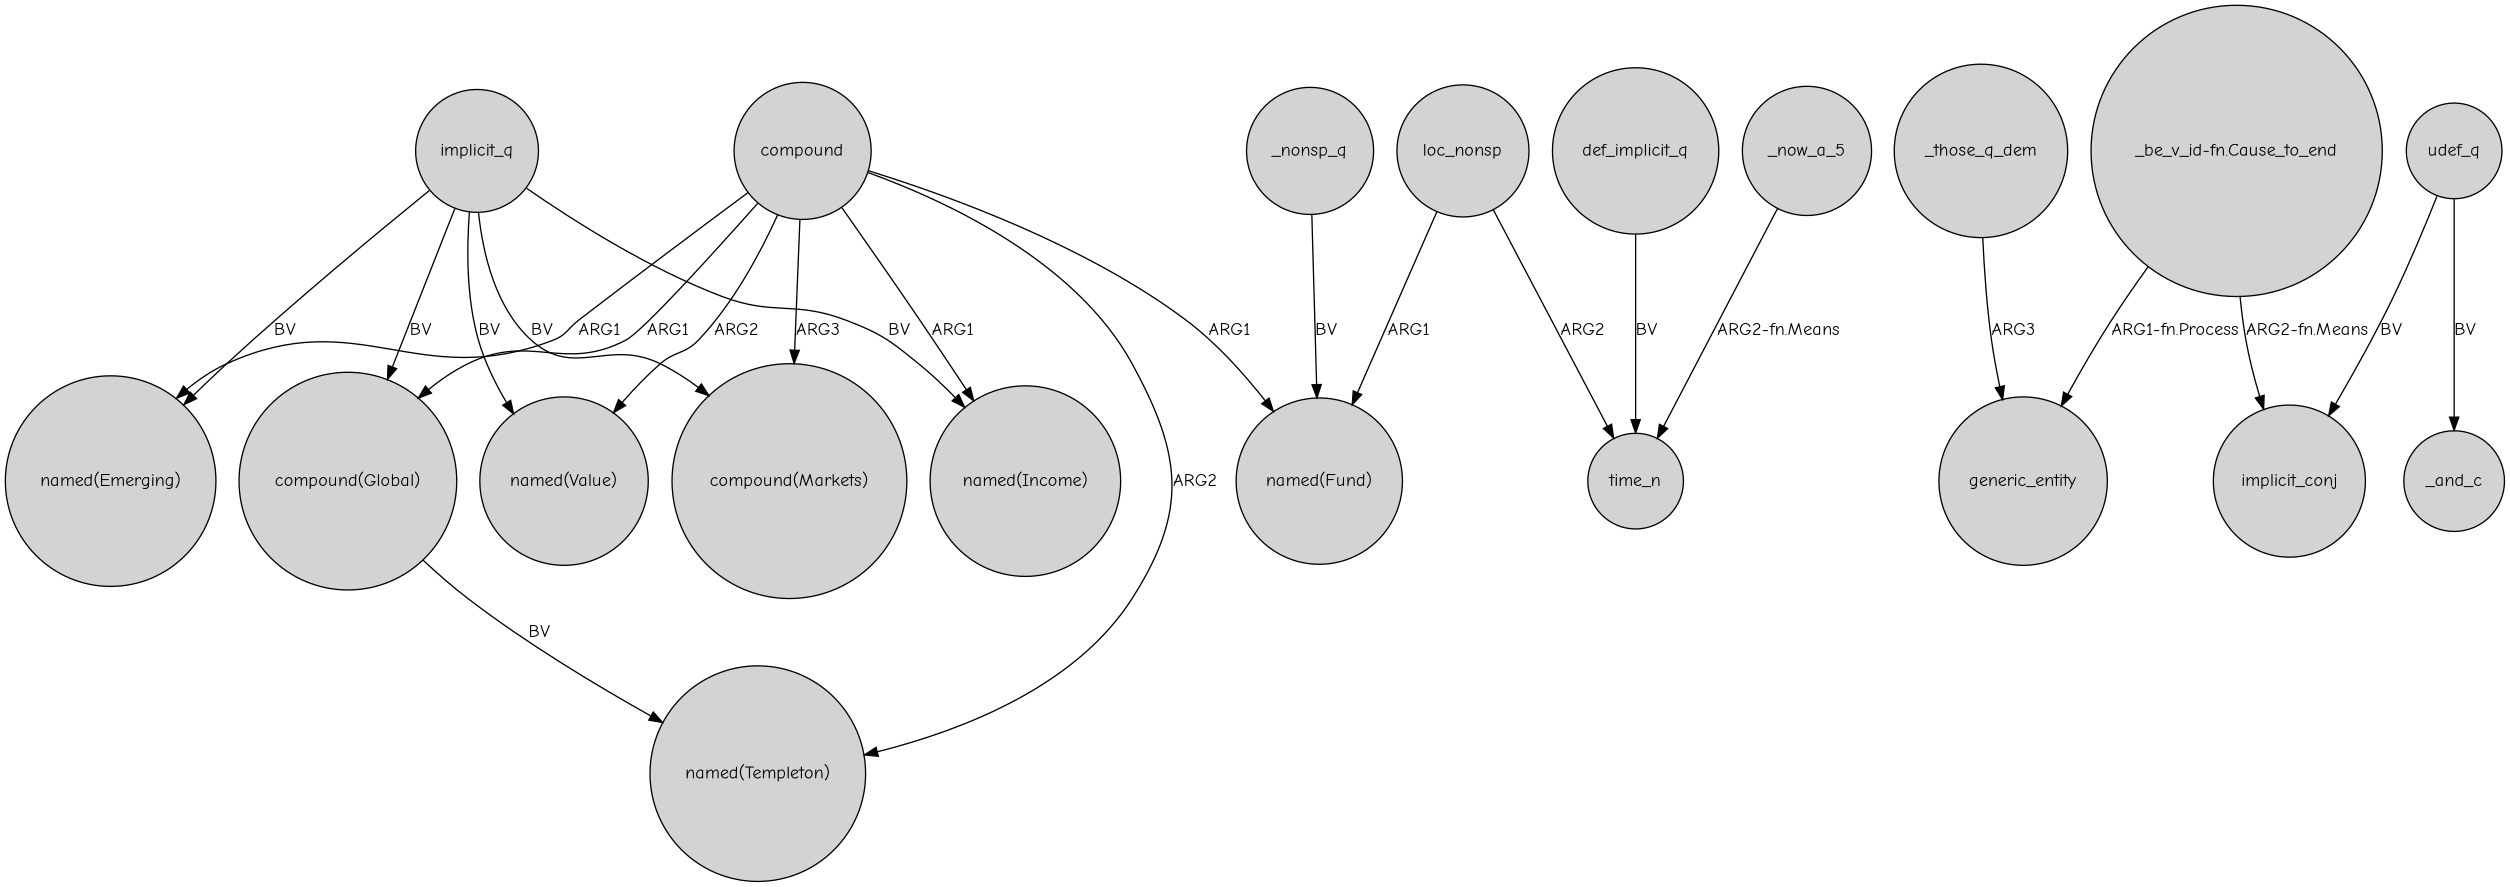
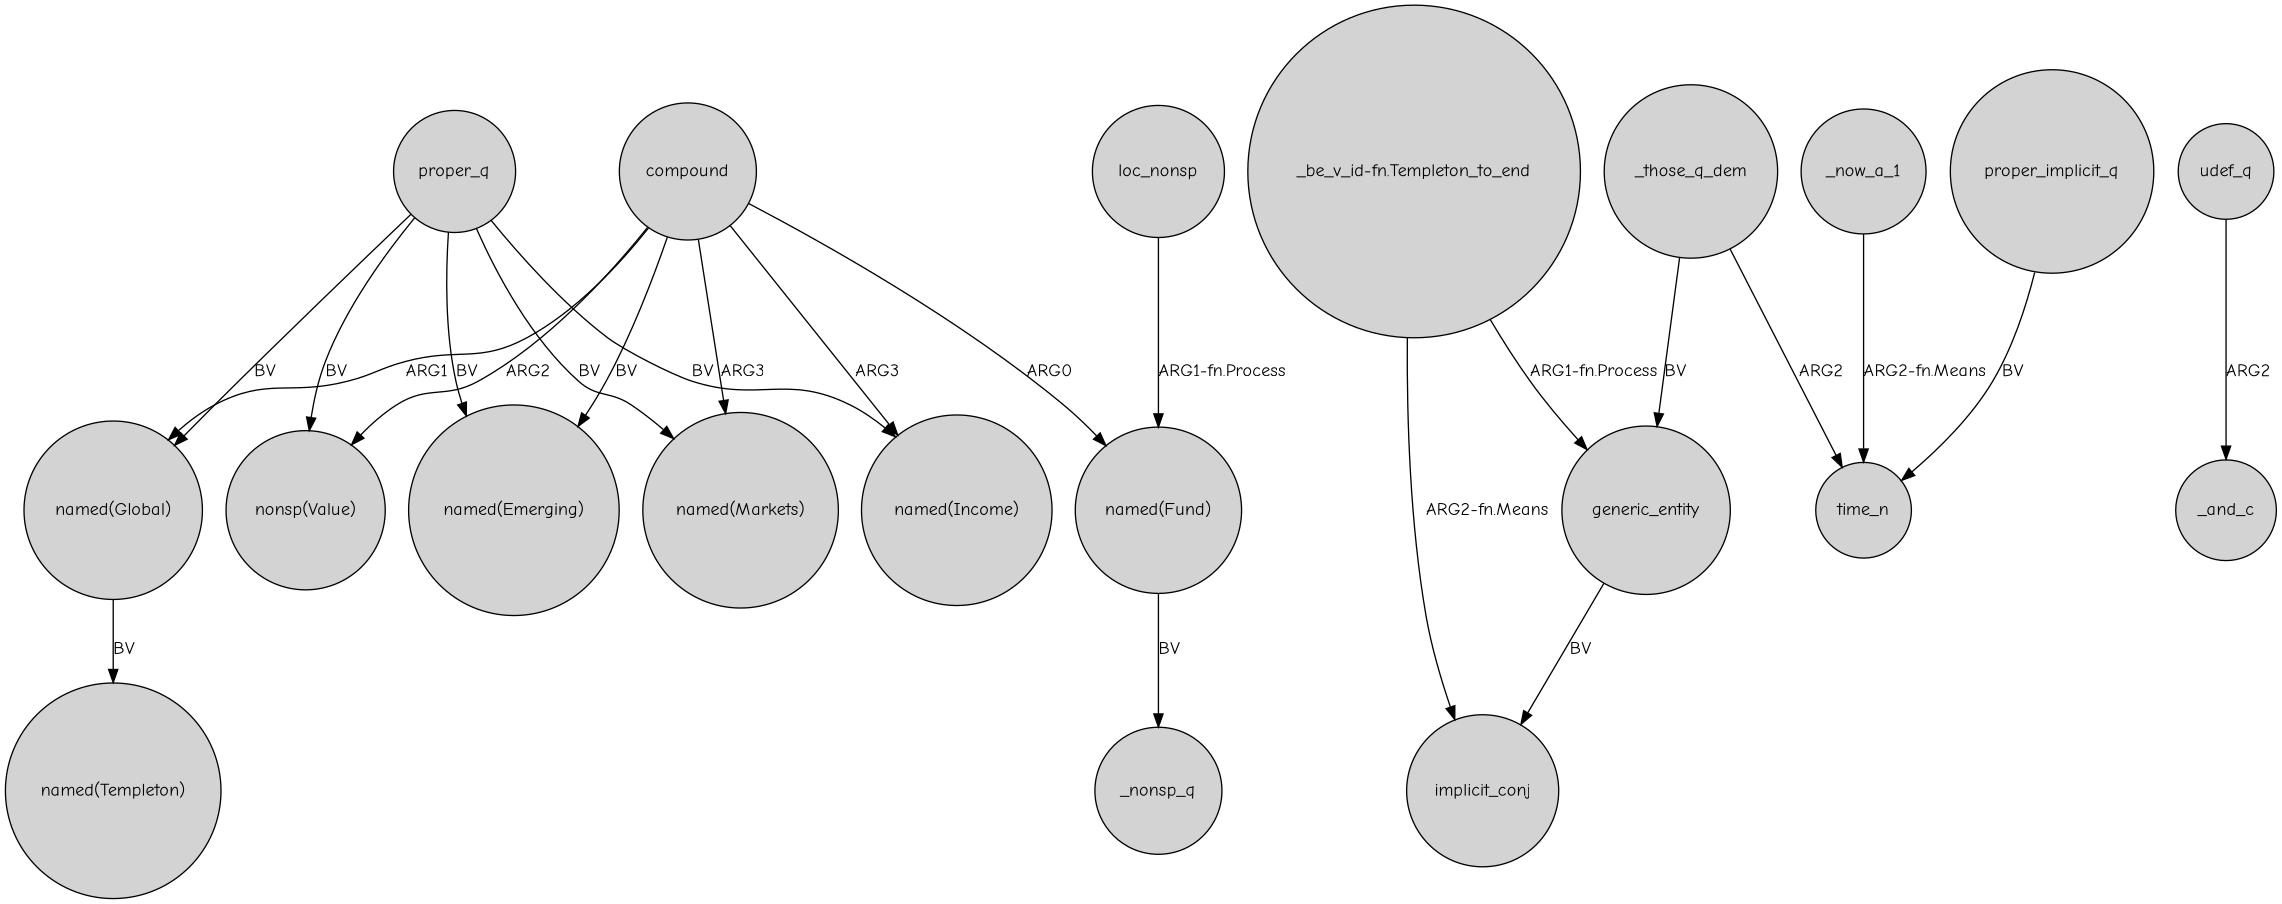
(477, 151) -> (455, 171)
(1636, 151) -> (2052, 171)
(1807, 151) -> (1864, 171)
(2237, 151) -> (1414, 171)
(1314, 300) -> (1158, 654)
(2391, 302) -> (1566, 648)
(1550, 318) -> (1783, 352)
(600, 330) -> (627, 371)
(953, 330) -> (878, 371)
(1230, 330) -> (1050, 371)
(1409, 330) -> (1222, 371)
(2014, 330) -> (1676, 371)
(2465, 330) -> (2248, 371)
(1170, 467) -> none
(348, 481) -> (113, 510)
(564, 481) -> (306, 510)
(789, 481) -> (741, 510)
